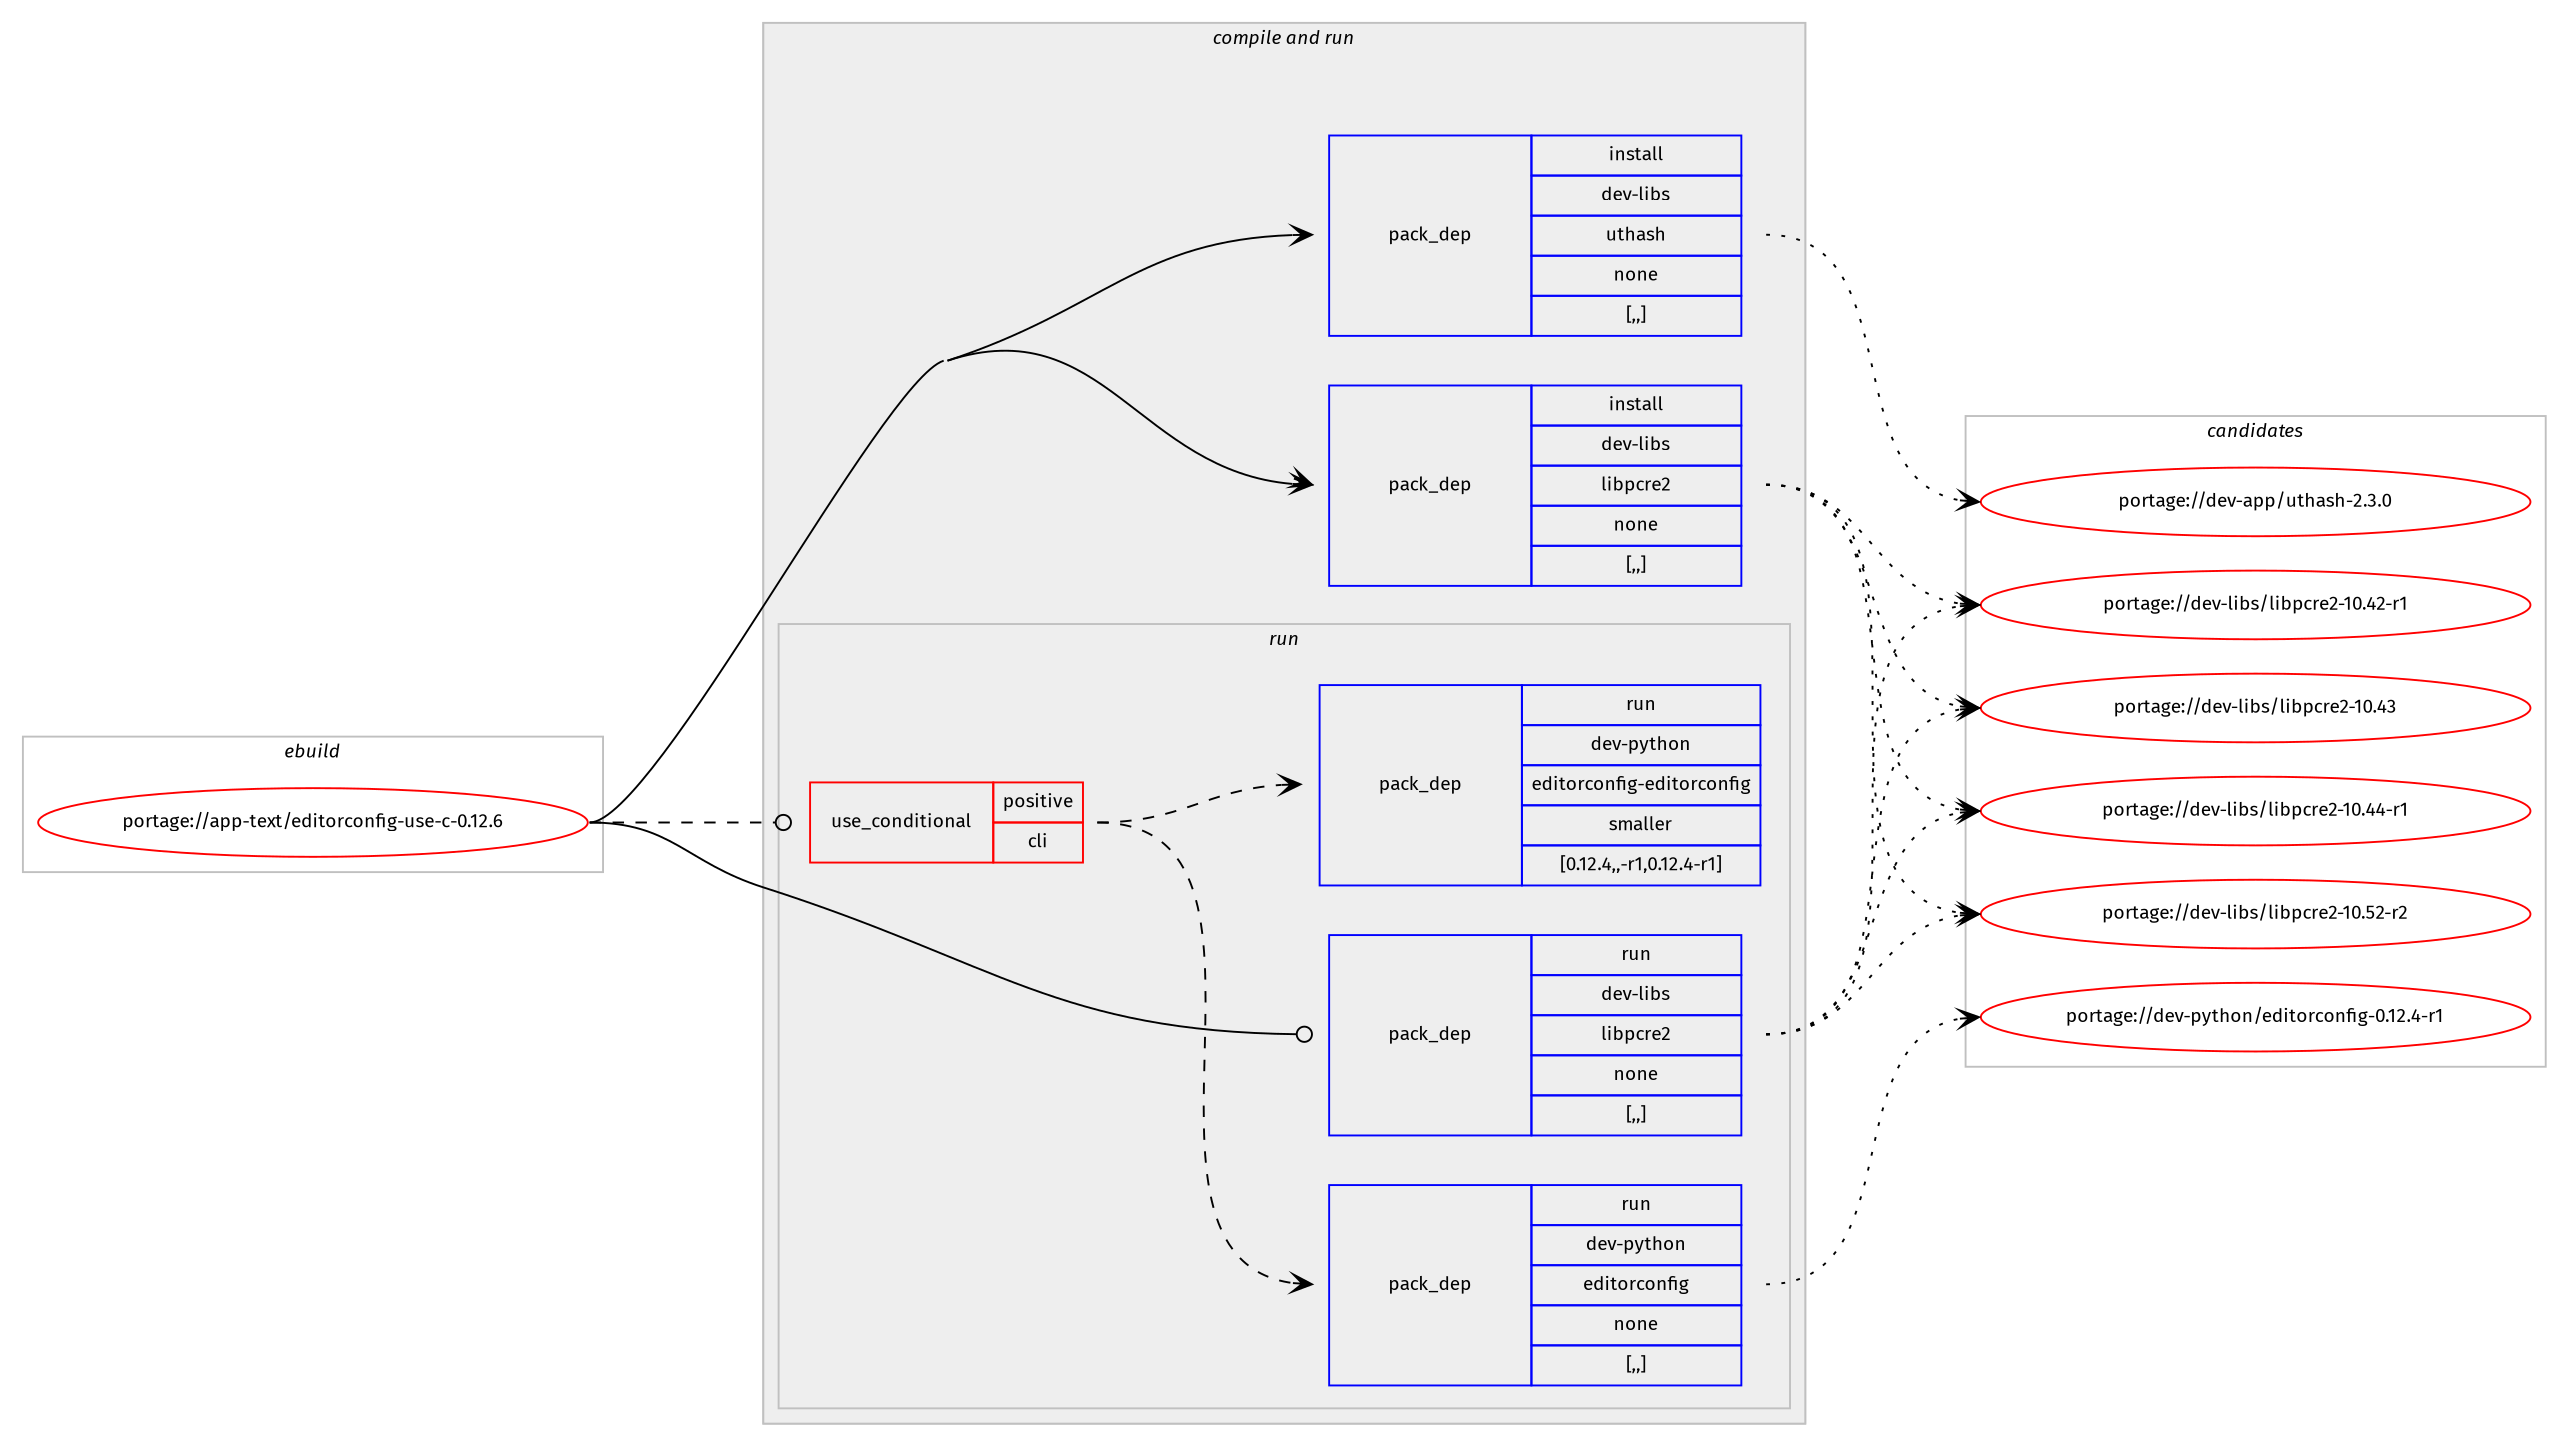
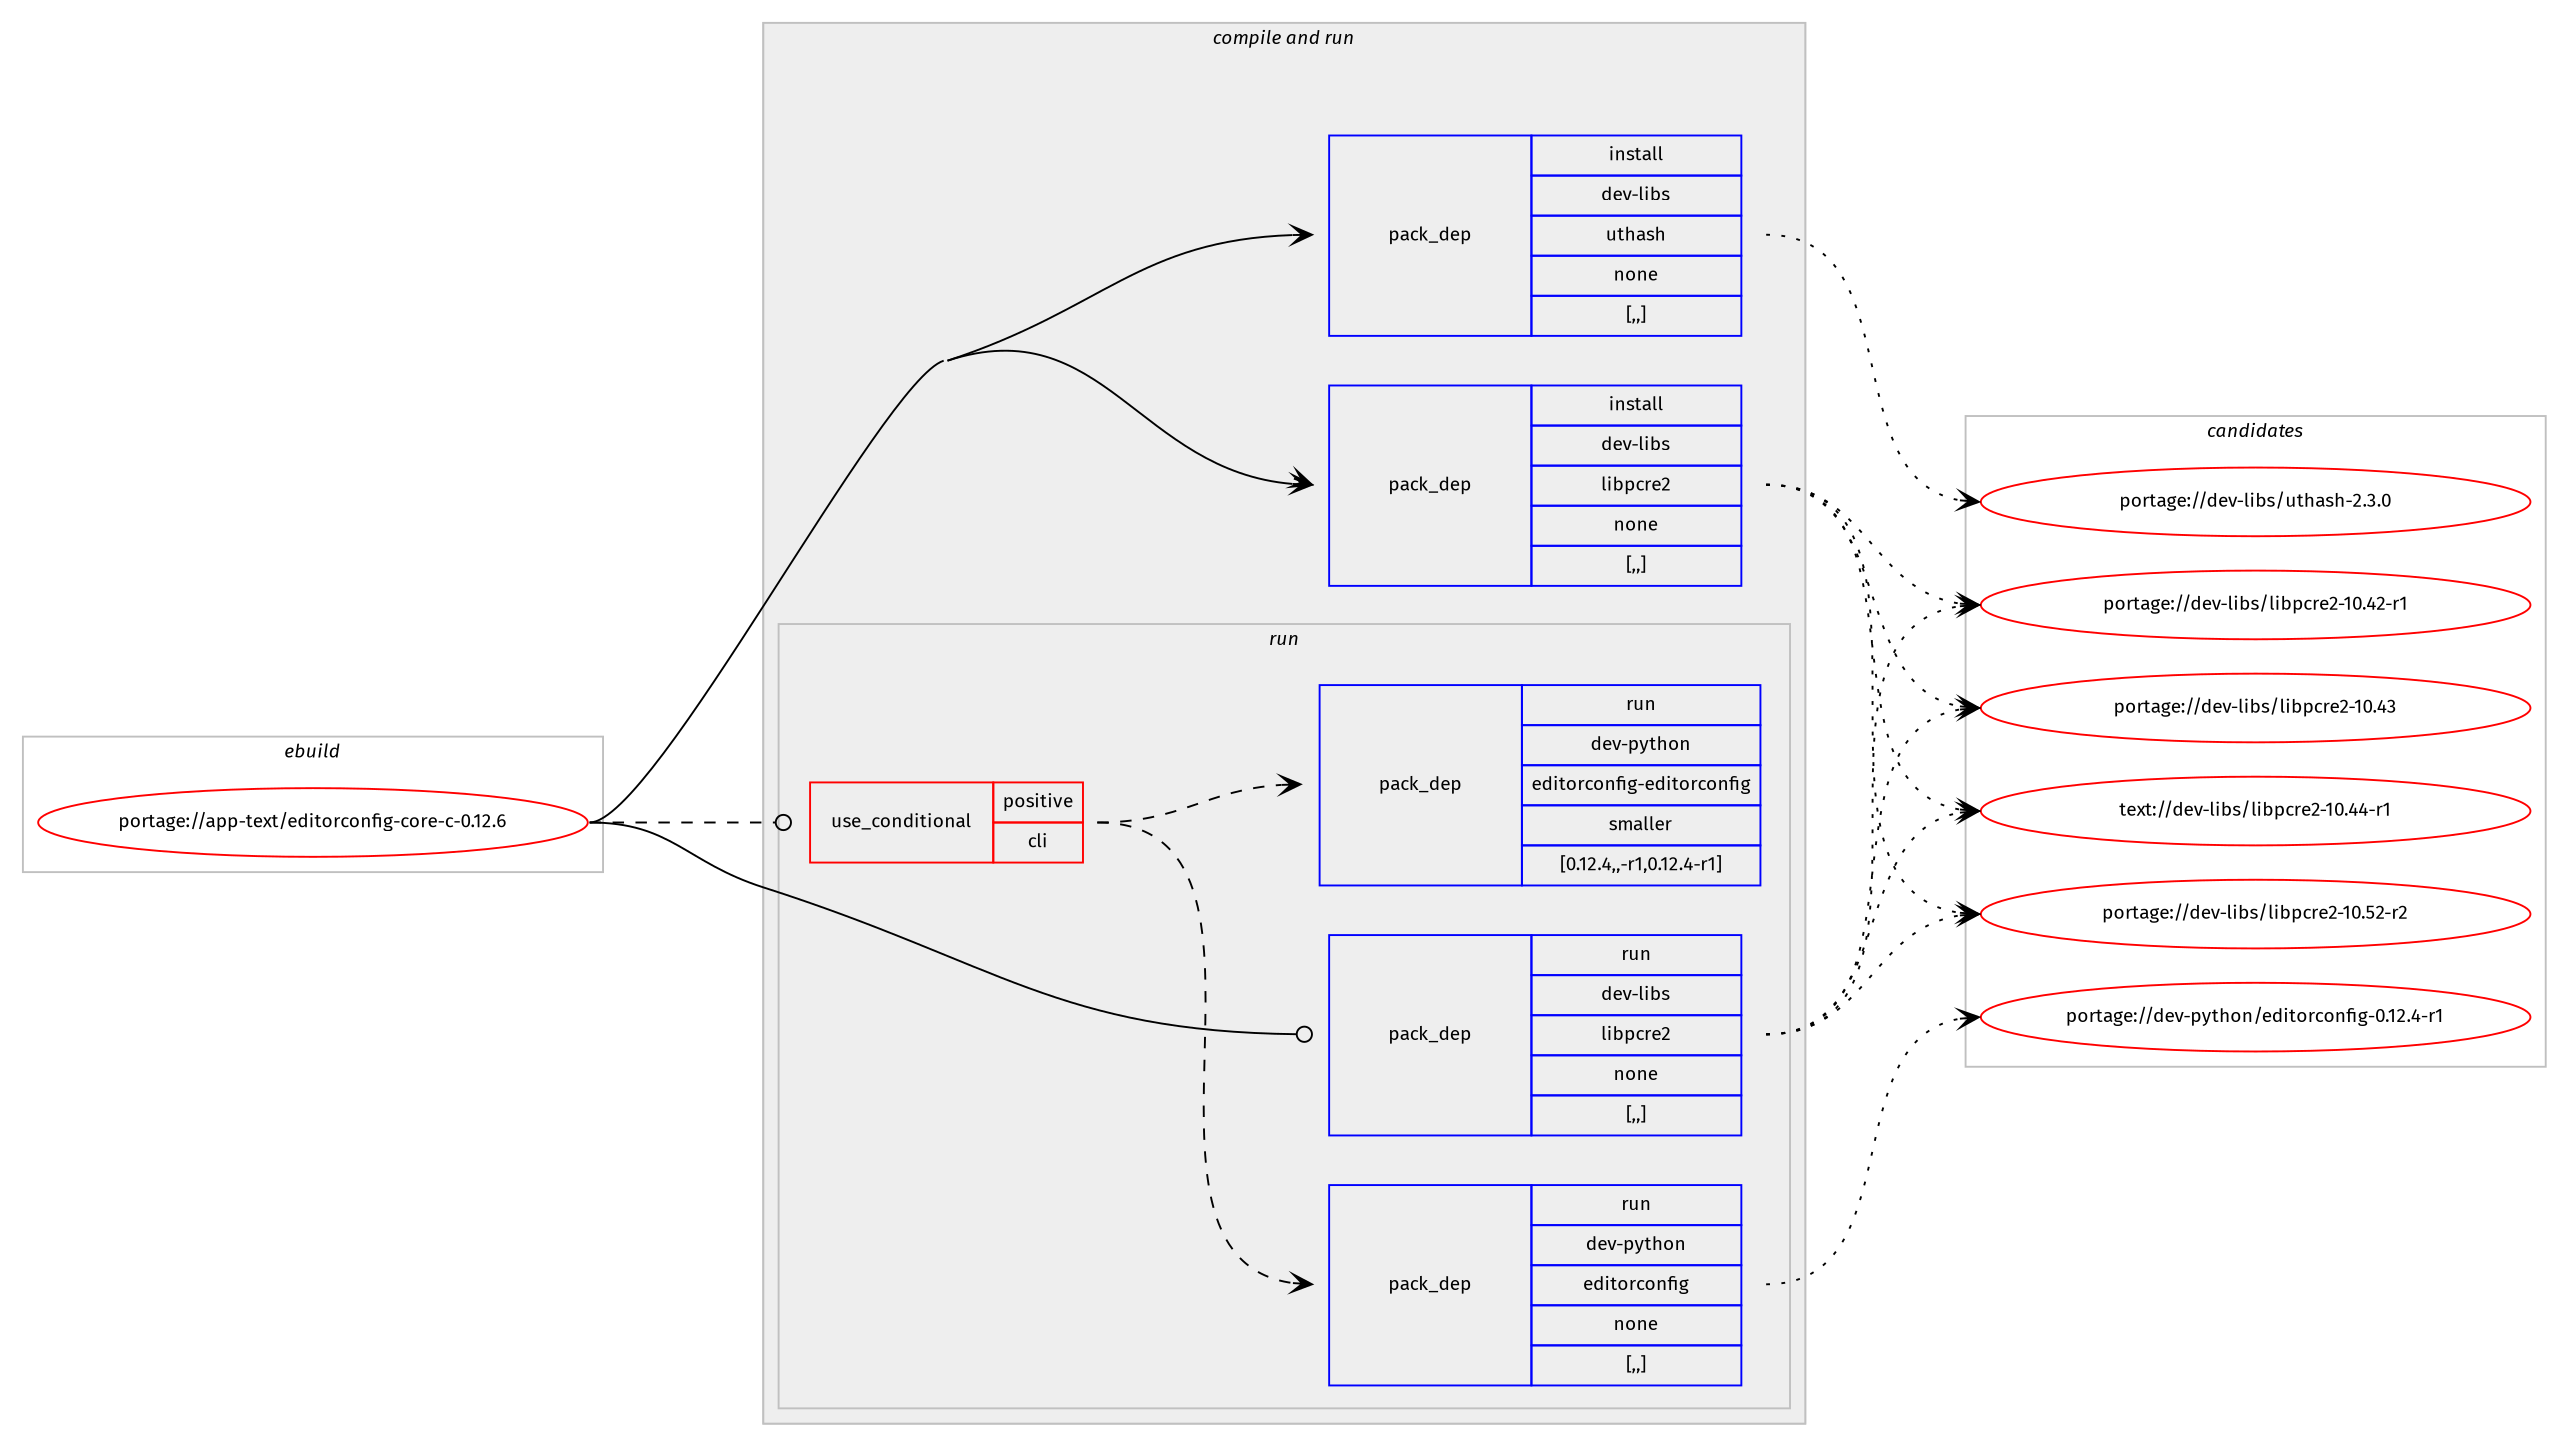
(2256, 502) -> (2256, 502)
(2256, 811) -> (2256, 811)
(313, 822) -> (313, 822)
